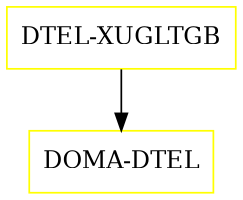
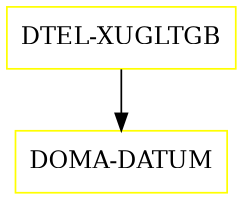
(121, 162) -> (121, 162)
